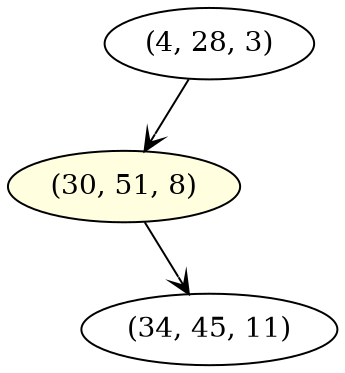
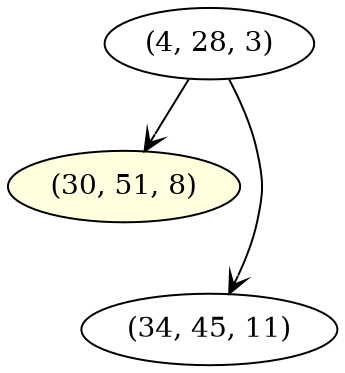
(161, 249) -> (261, 176)
